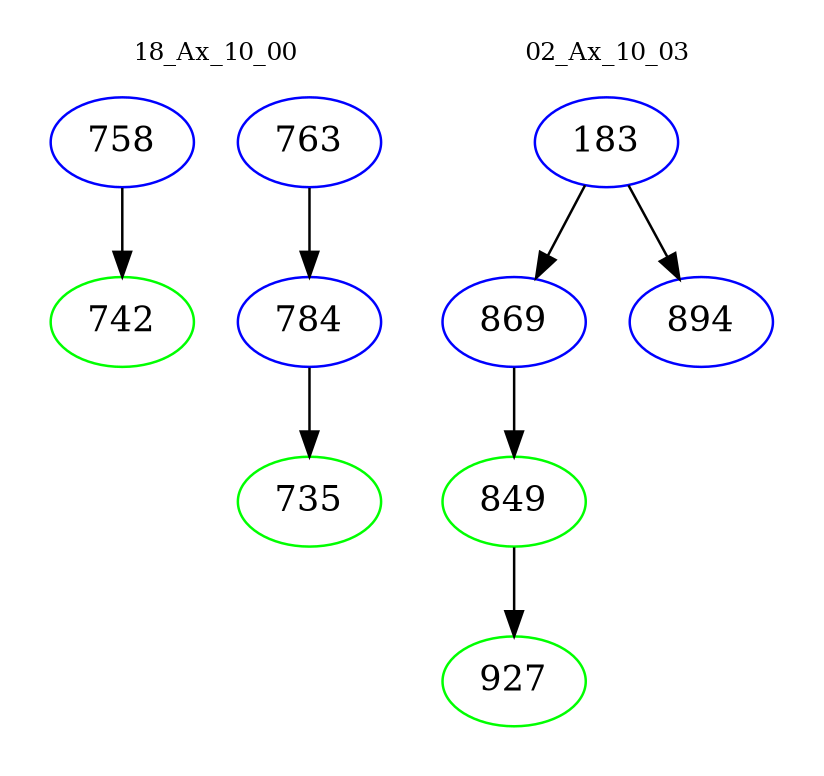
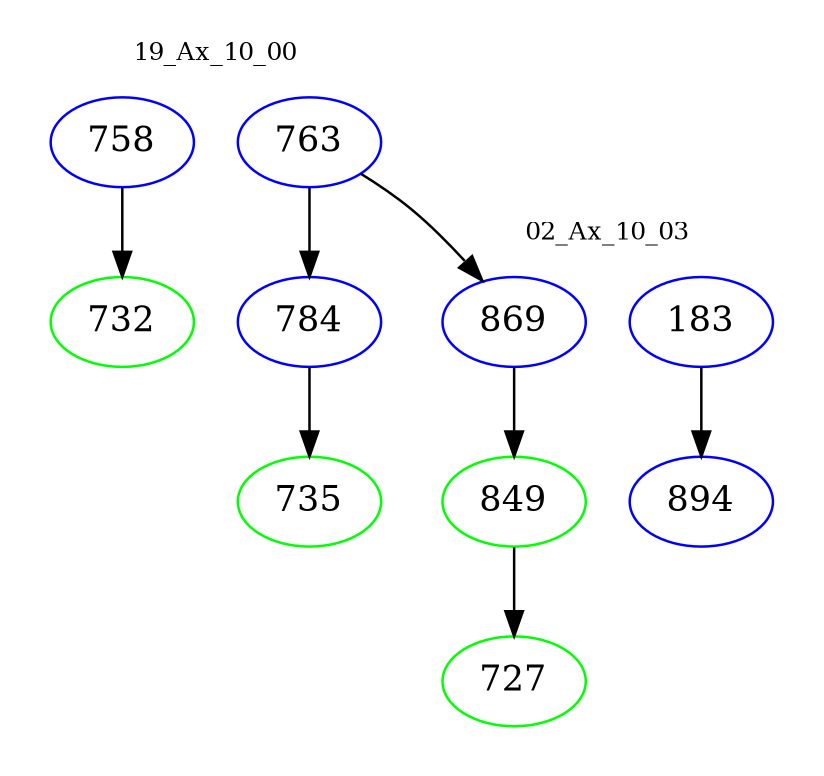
(216, 54) -> (216, 54)
(566, 220) -> (439, 234)
(122, 322) -> (122, 322)
(514, 681) -> (514, 681)
